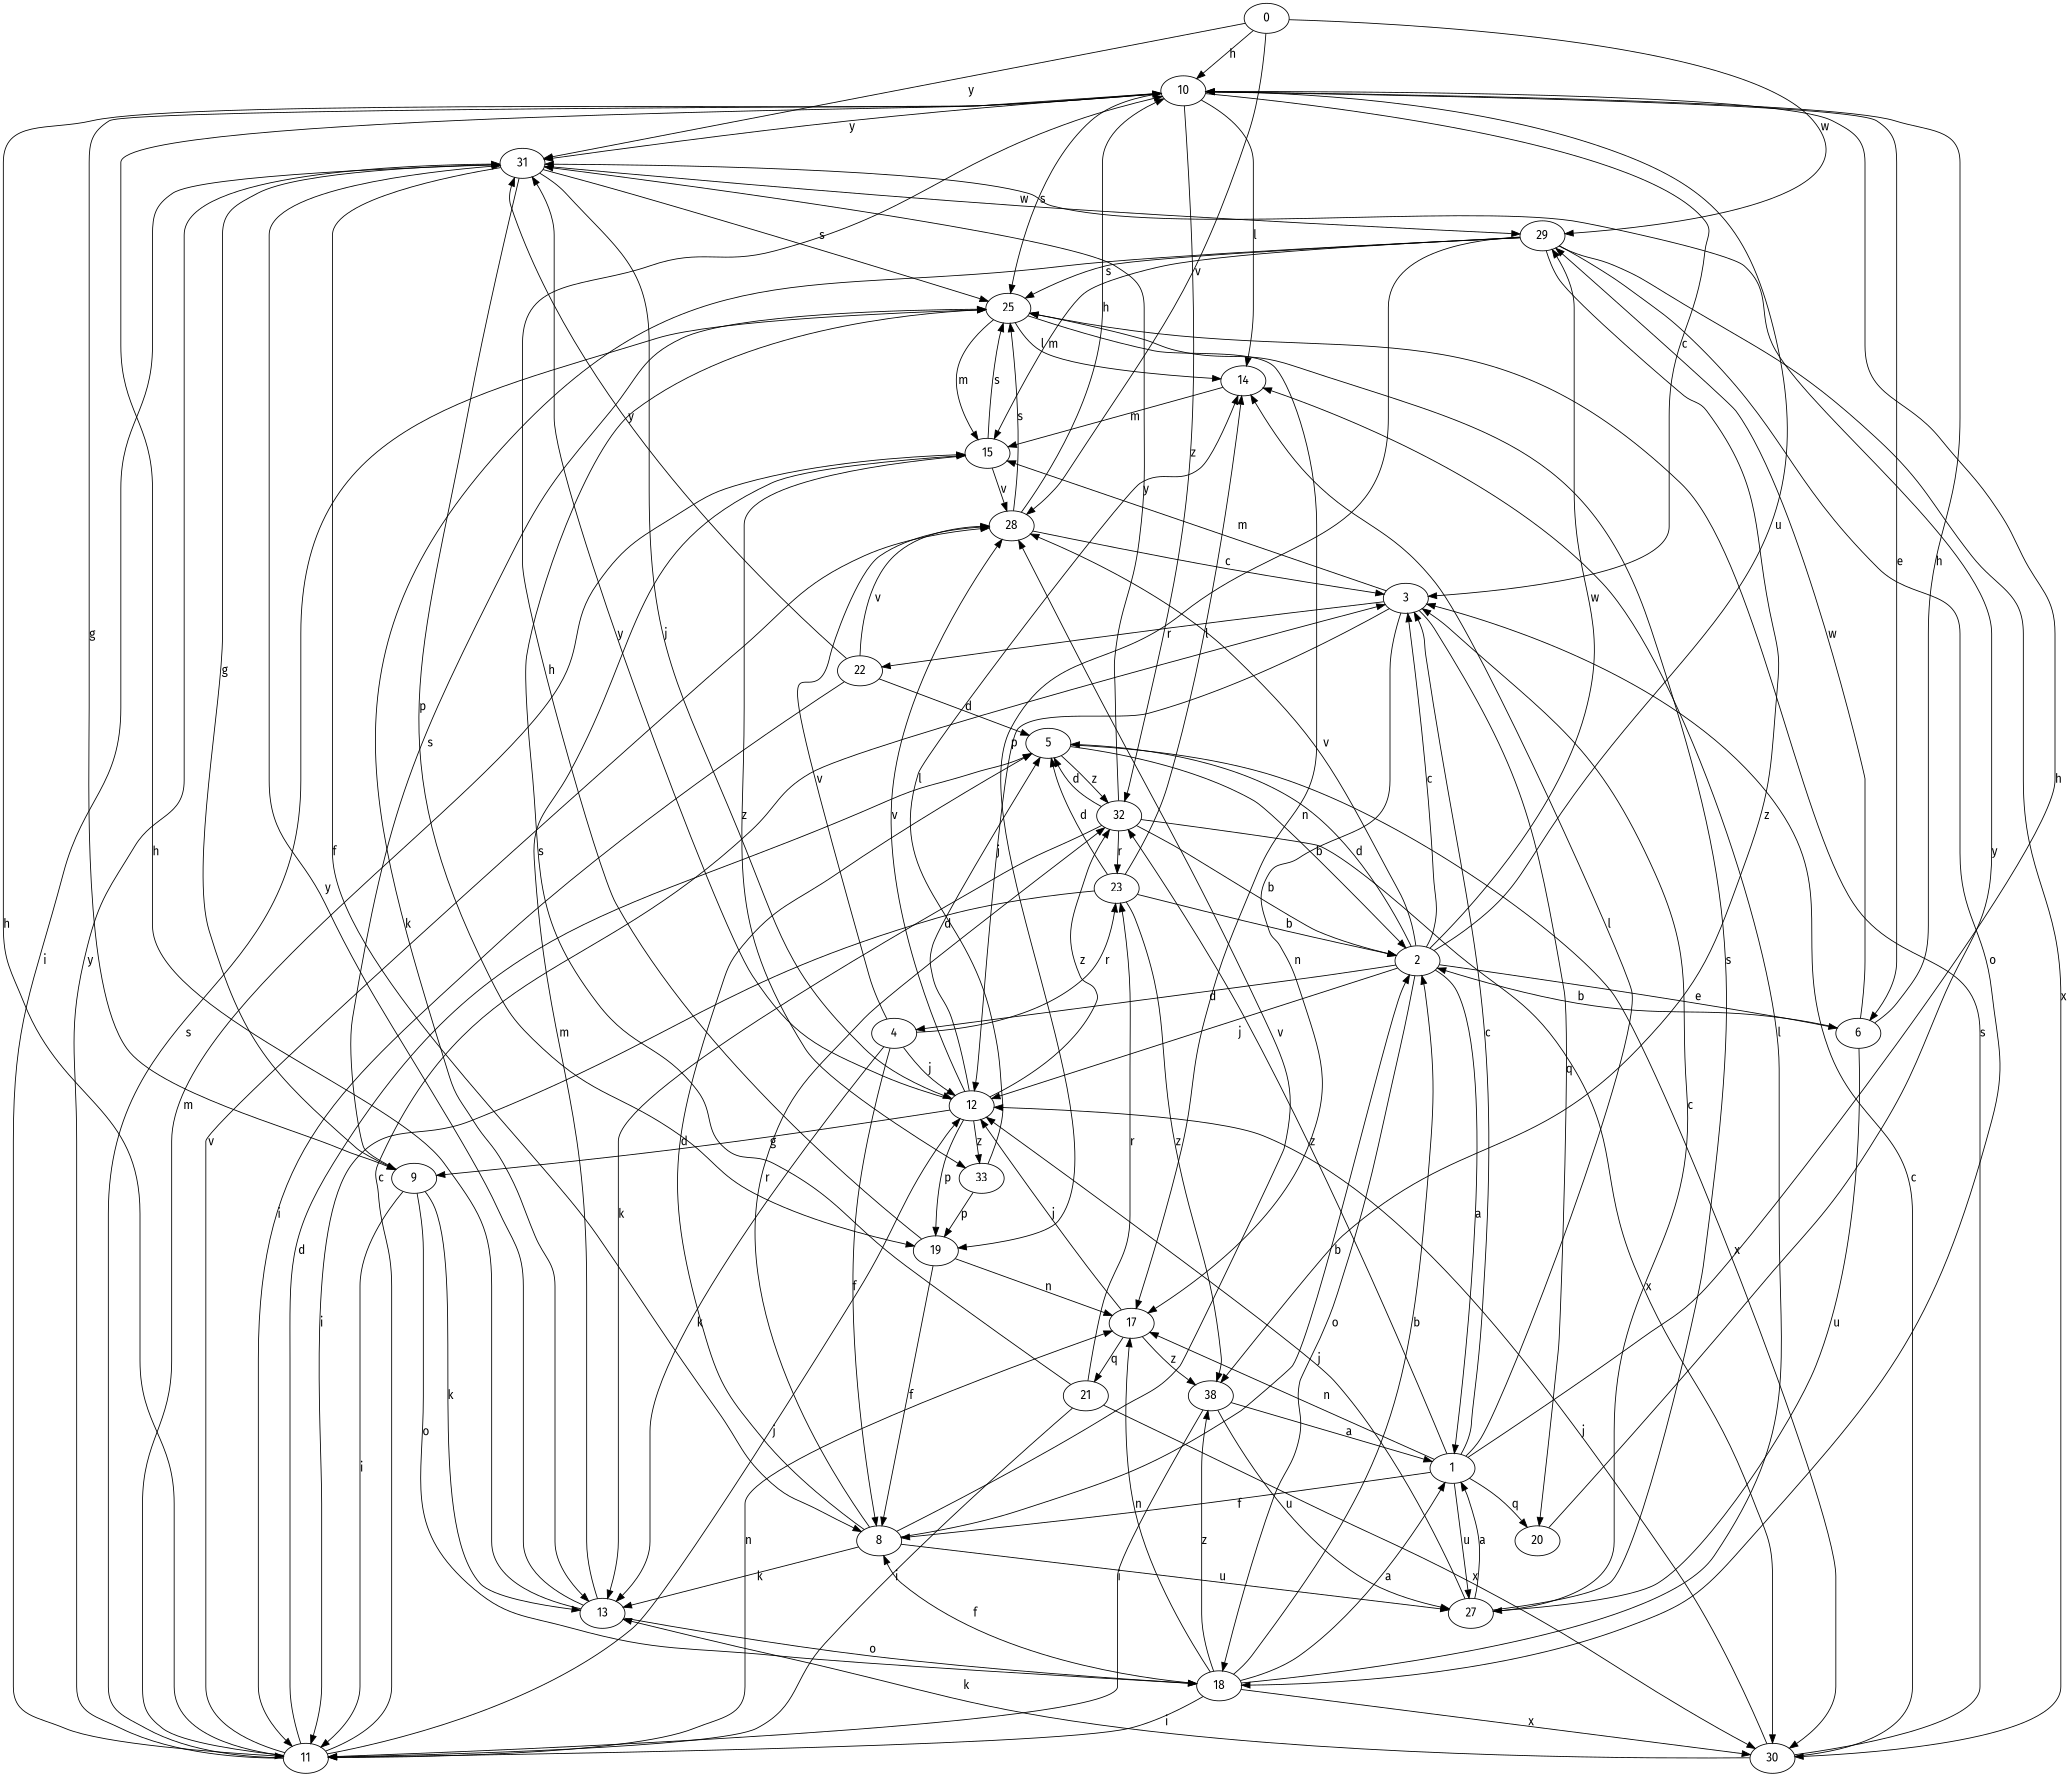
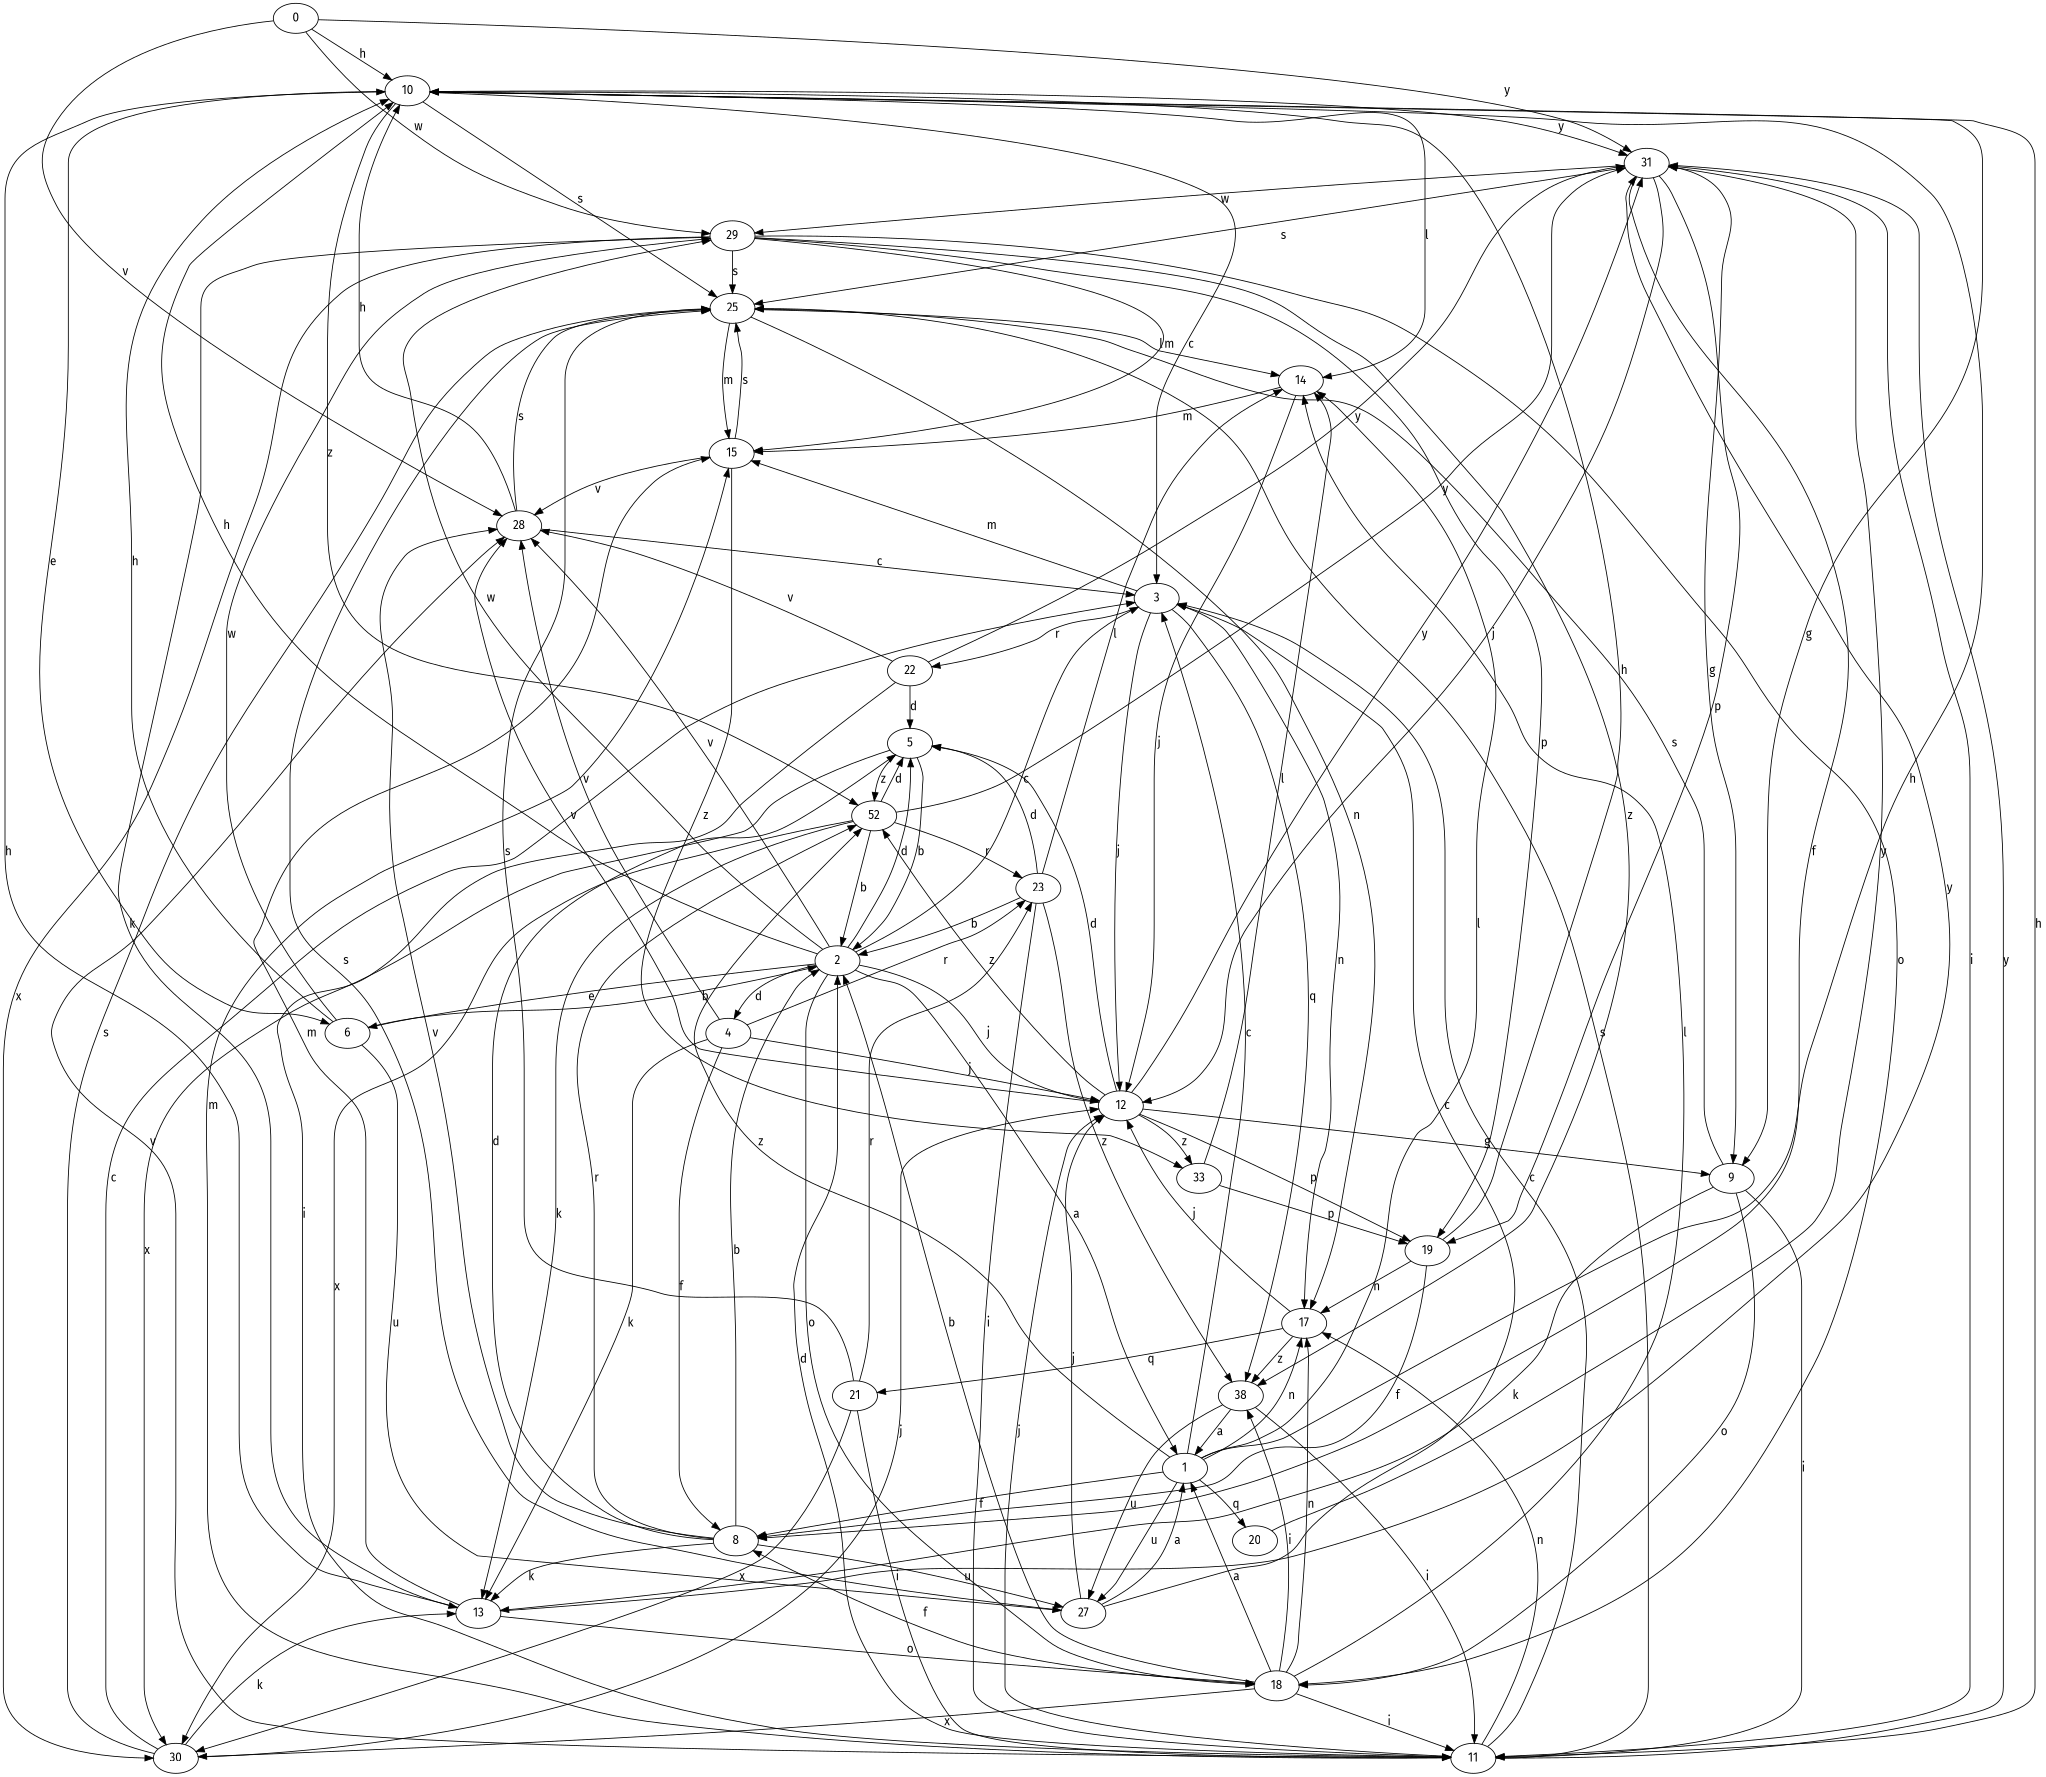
(1779, 526) -> (227, 526)
none -> (1158, 726)
(1119, 816) -> (874, 816)
(1566, 1025) -> (1307, 977)
(401, 1069) -> (854, 1622)
(1205, 1541) -> (1290, 1541)
